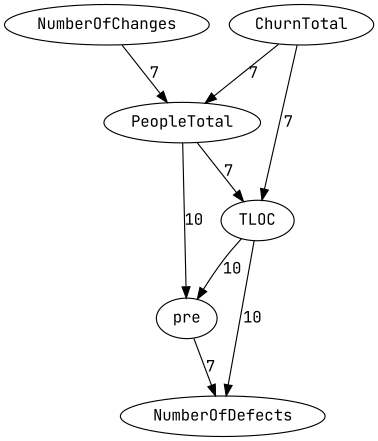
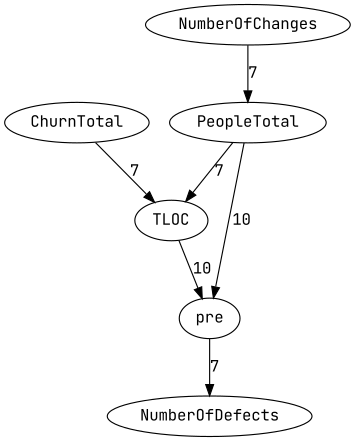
(246, 70) -> none
(241, 313) -> none
